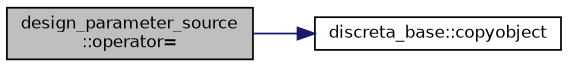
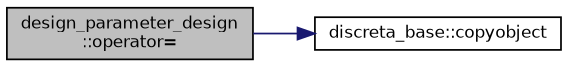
(130, 34) -> (130, 34)
